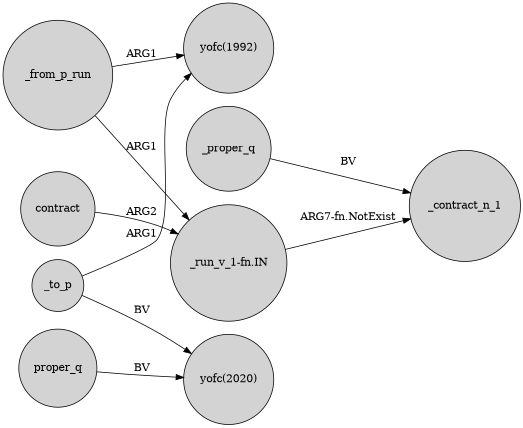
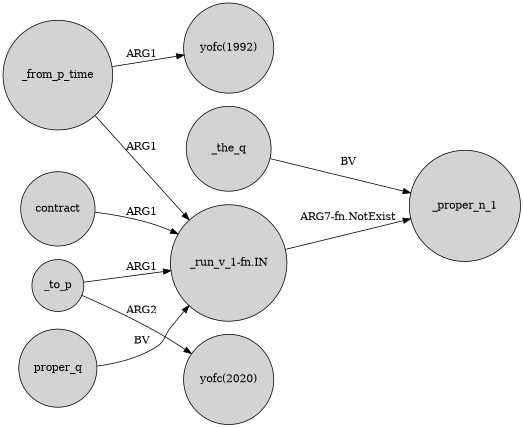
(58, 75) -> (58, 75)
(229, 149) -> (229, 149)
(165, 205) -> (123, 277)
(465, 206) -> (465, 206)
(142, 212) -> (142, 212)
(142, 311) -> (142, 311)
(136, 375) -> (149, 351)
